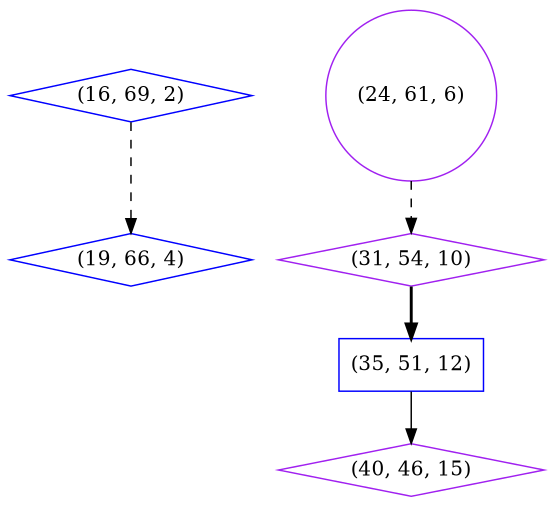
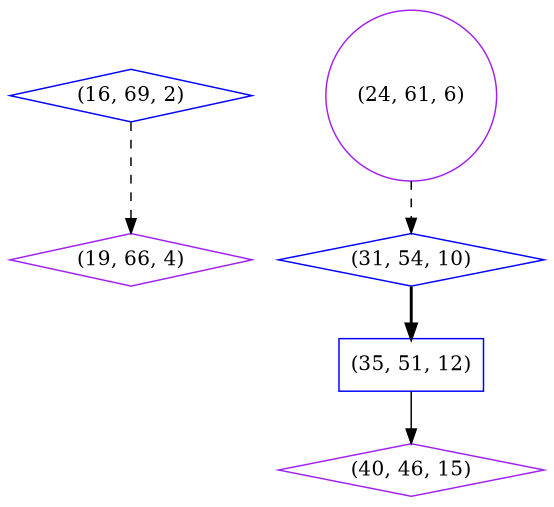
(131, 260) -> (131, 260)
(411, 260) -> (411, 260)
